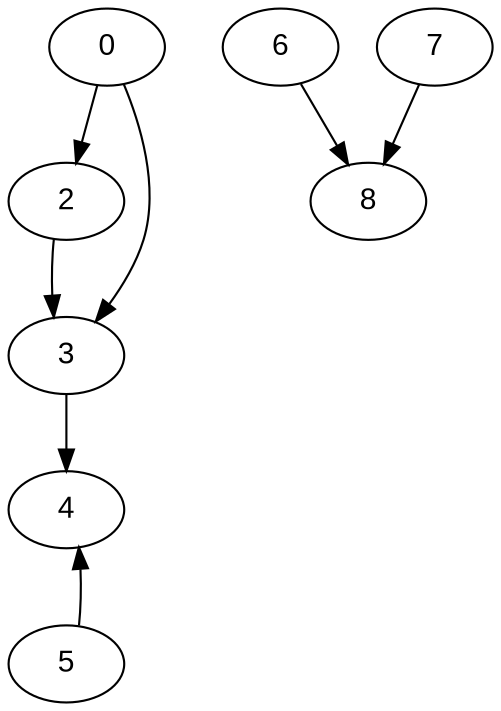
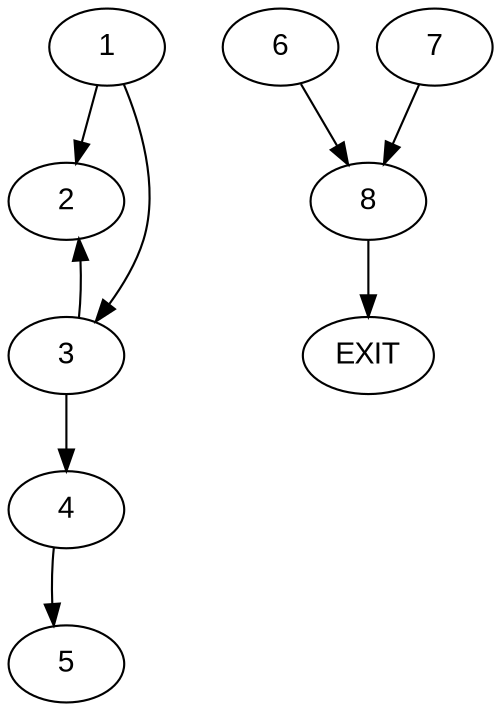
(107, 47) -> (107, 47)
(52, 267) -> (81, 289)
none -> (368, 356)
(81, 597) -> (52, 576)
